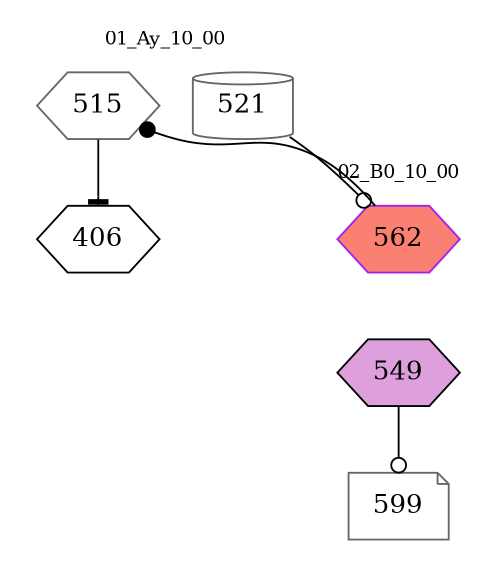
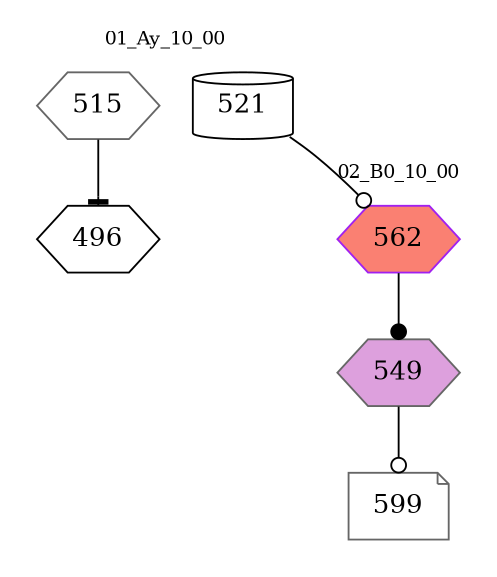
(243, 106) -> (243, 106)
(274, 144) -> (399, 299)
(98, 239) -> (98, 239)
(399, 373) -> (399, 373)
